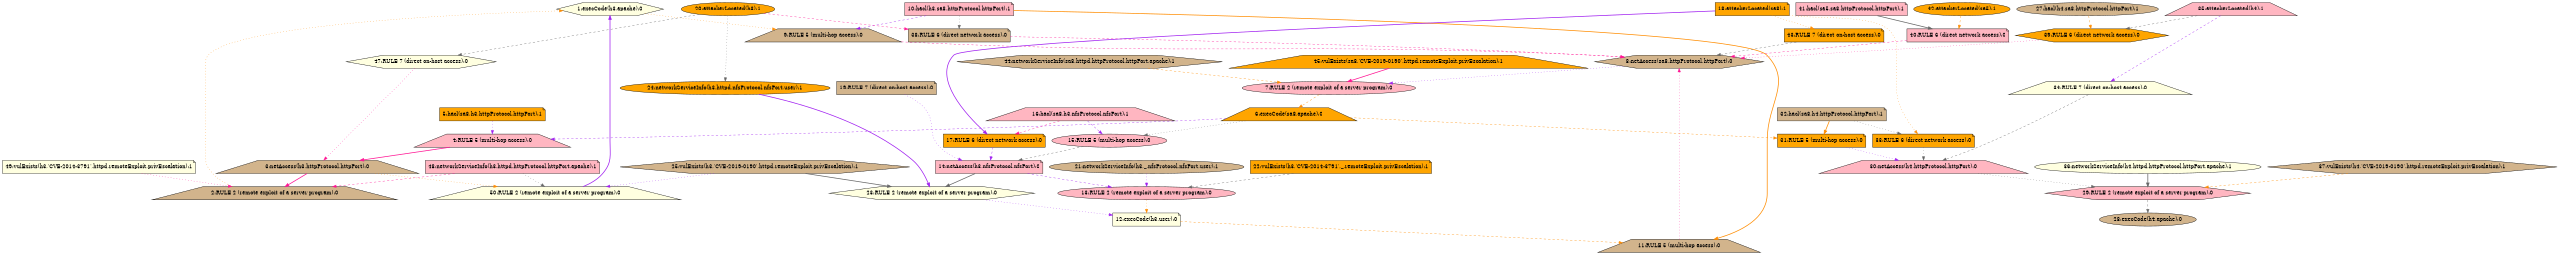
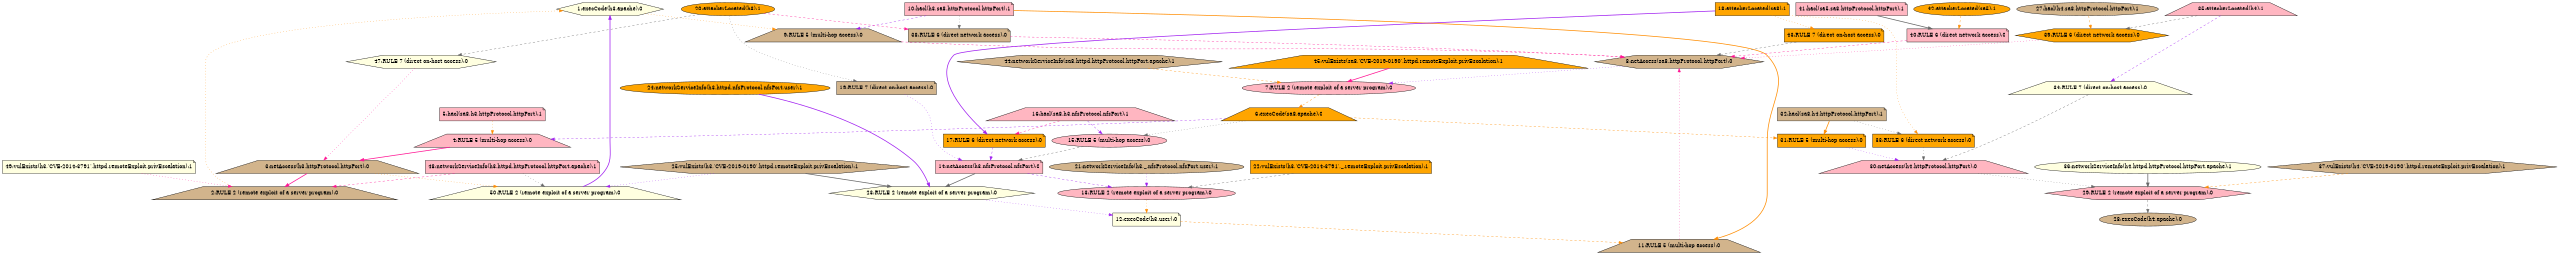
(727, 47) -> (782, 61)
(492, 114) -> (492, 114)
(492, 126) -> (492, 126)
